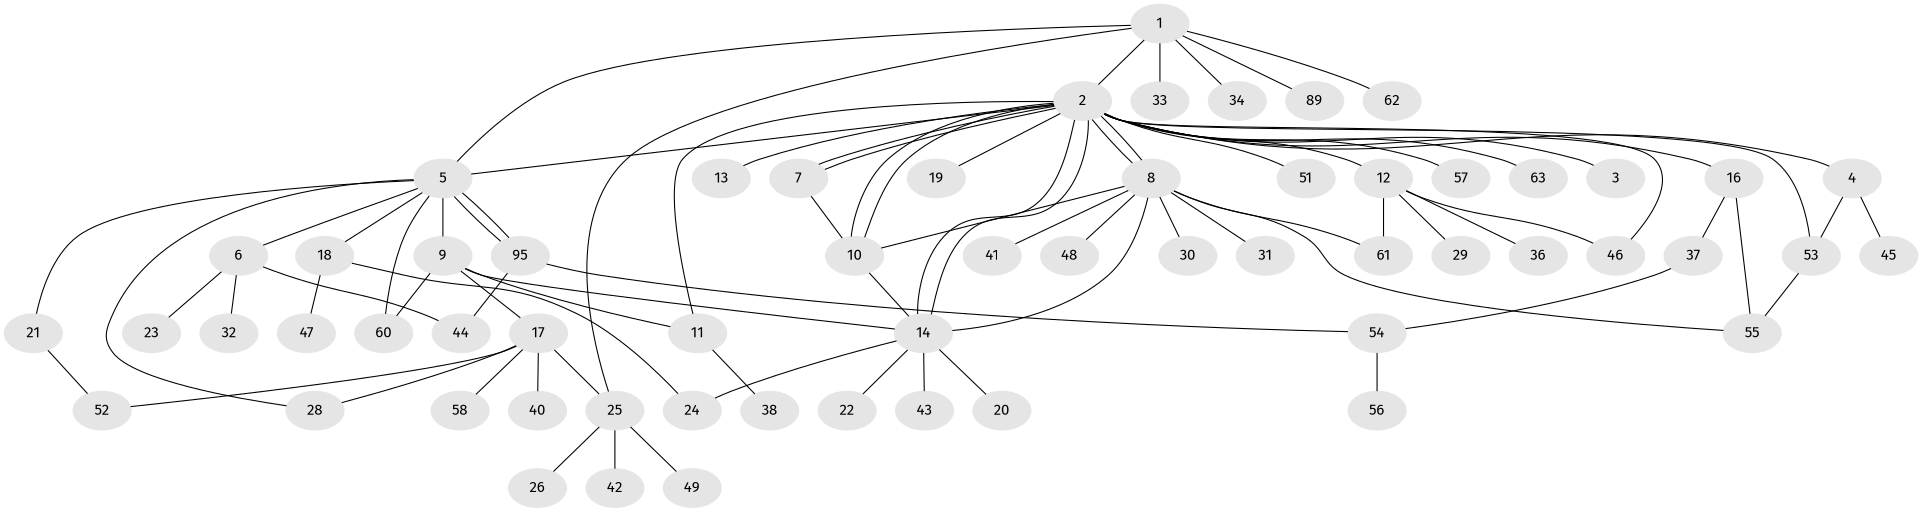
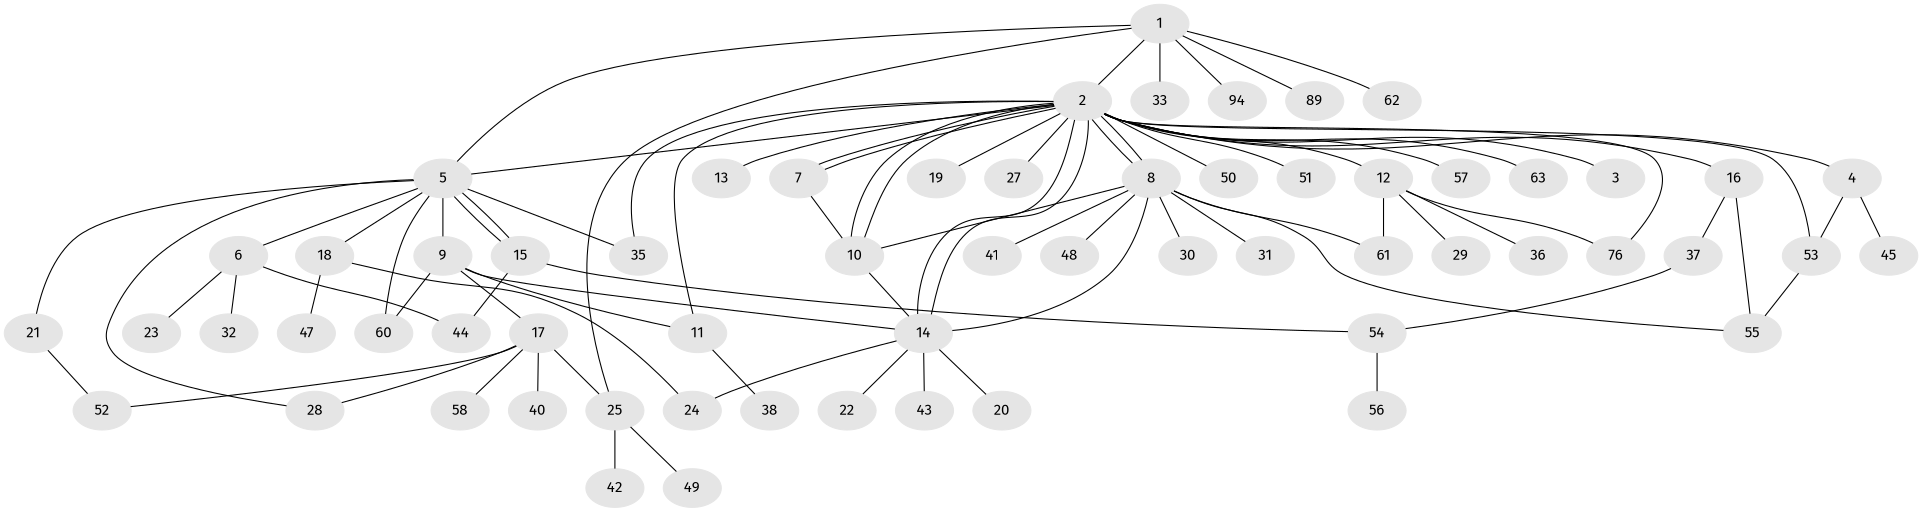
(1237, 101) -> (1237, 101)
none -> (1014, 178)
none -> (1229, 178)
(520, 256) -> (520, 256)
none -> (639, 256)
(1616, 256) -> (1616, 256)
(538, 488) -> none
